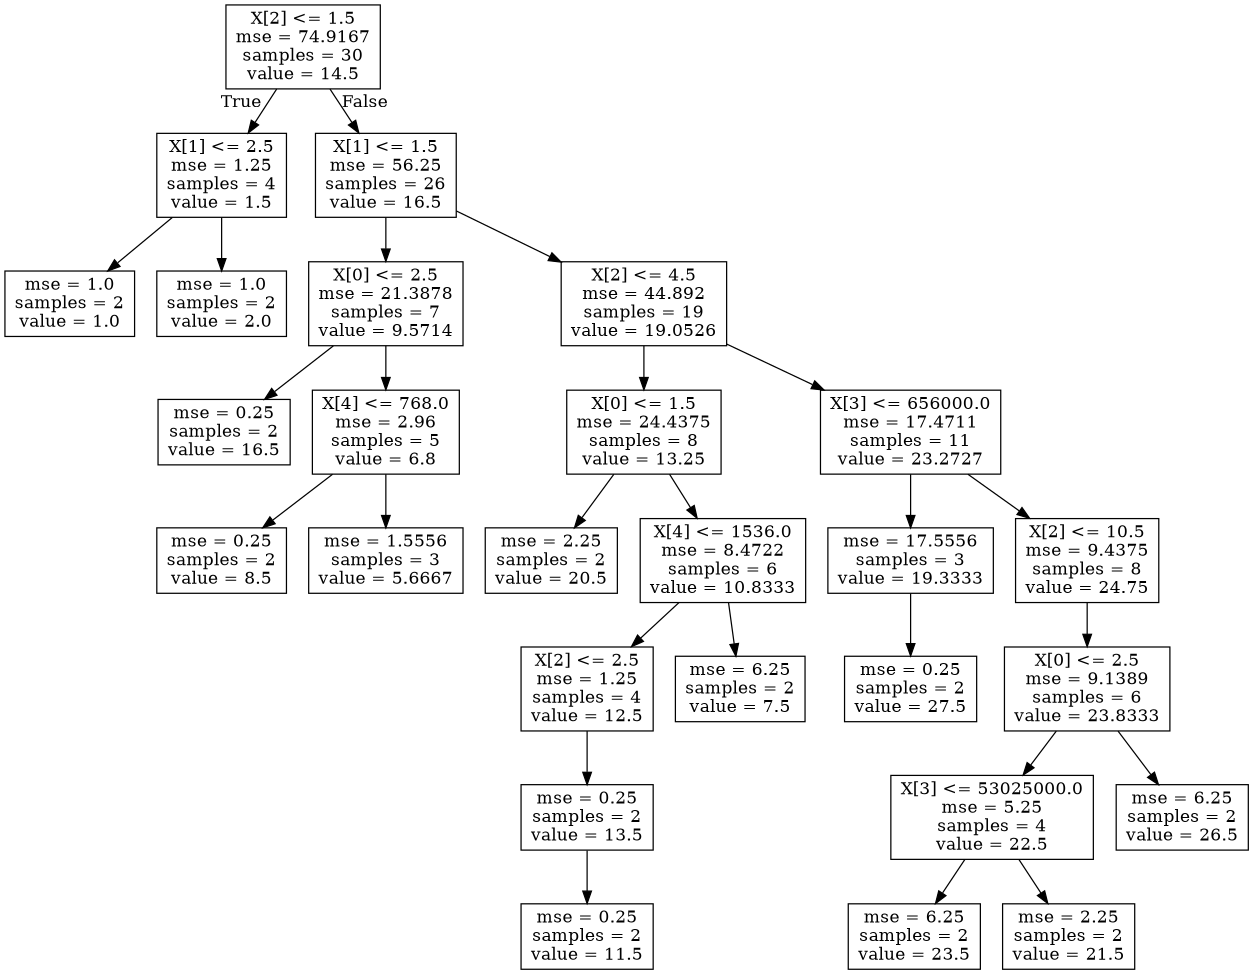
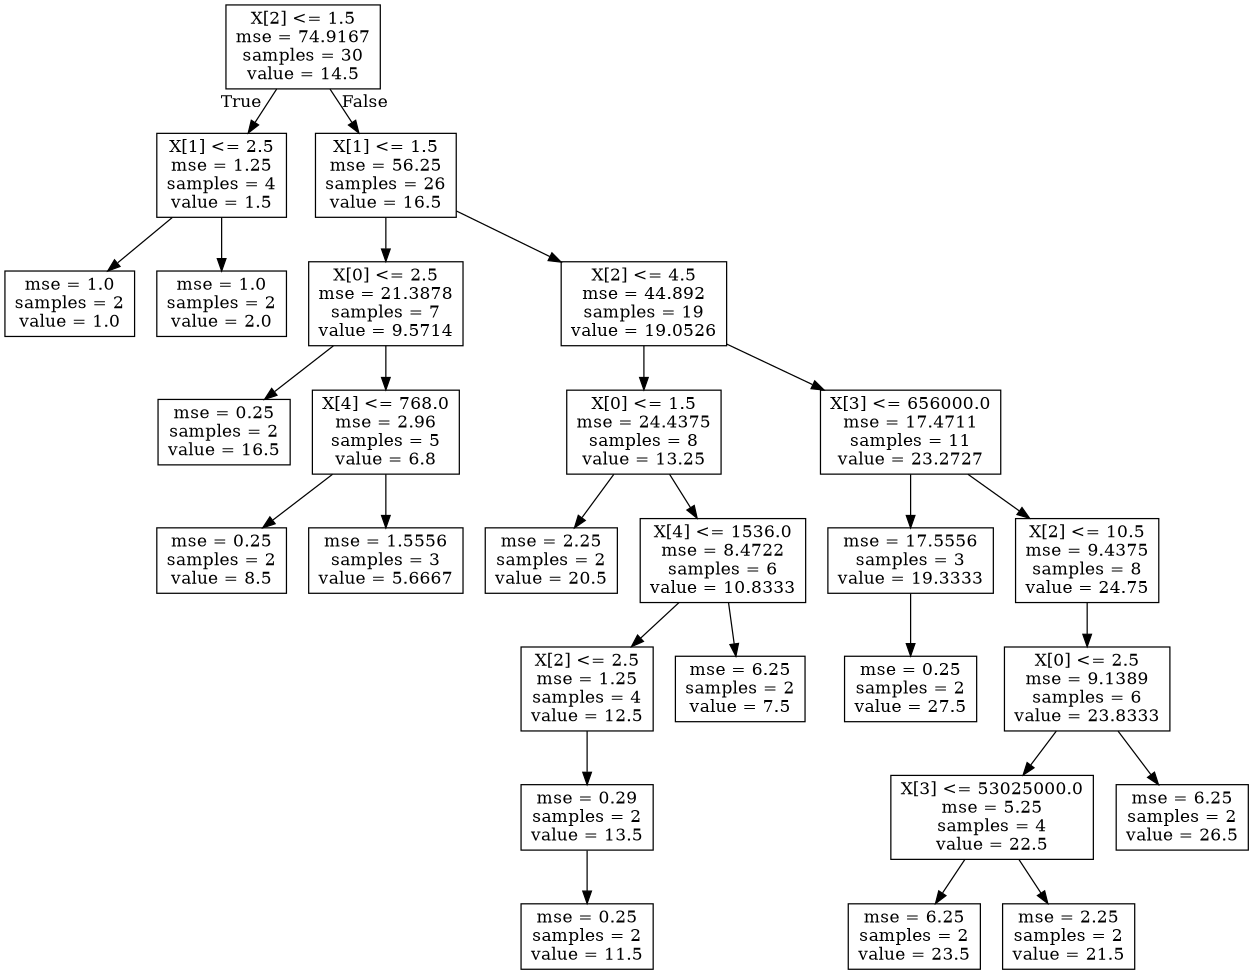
(587, 817) -> (587, 817)
